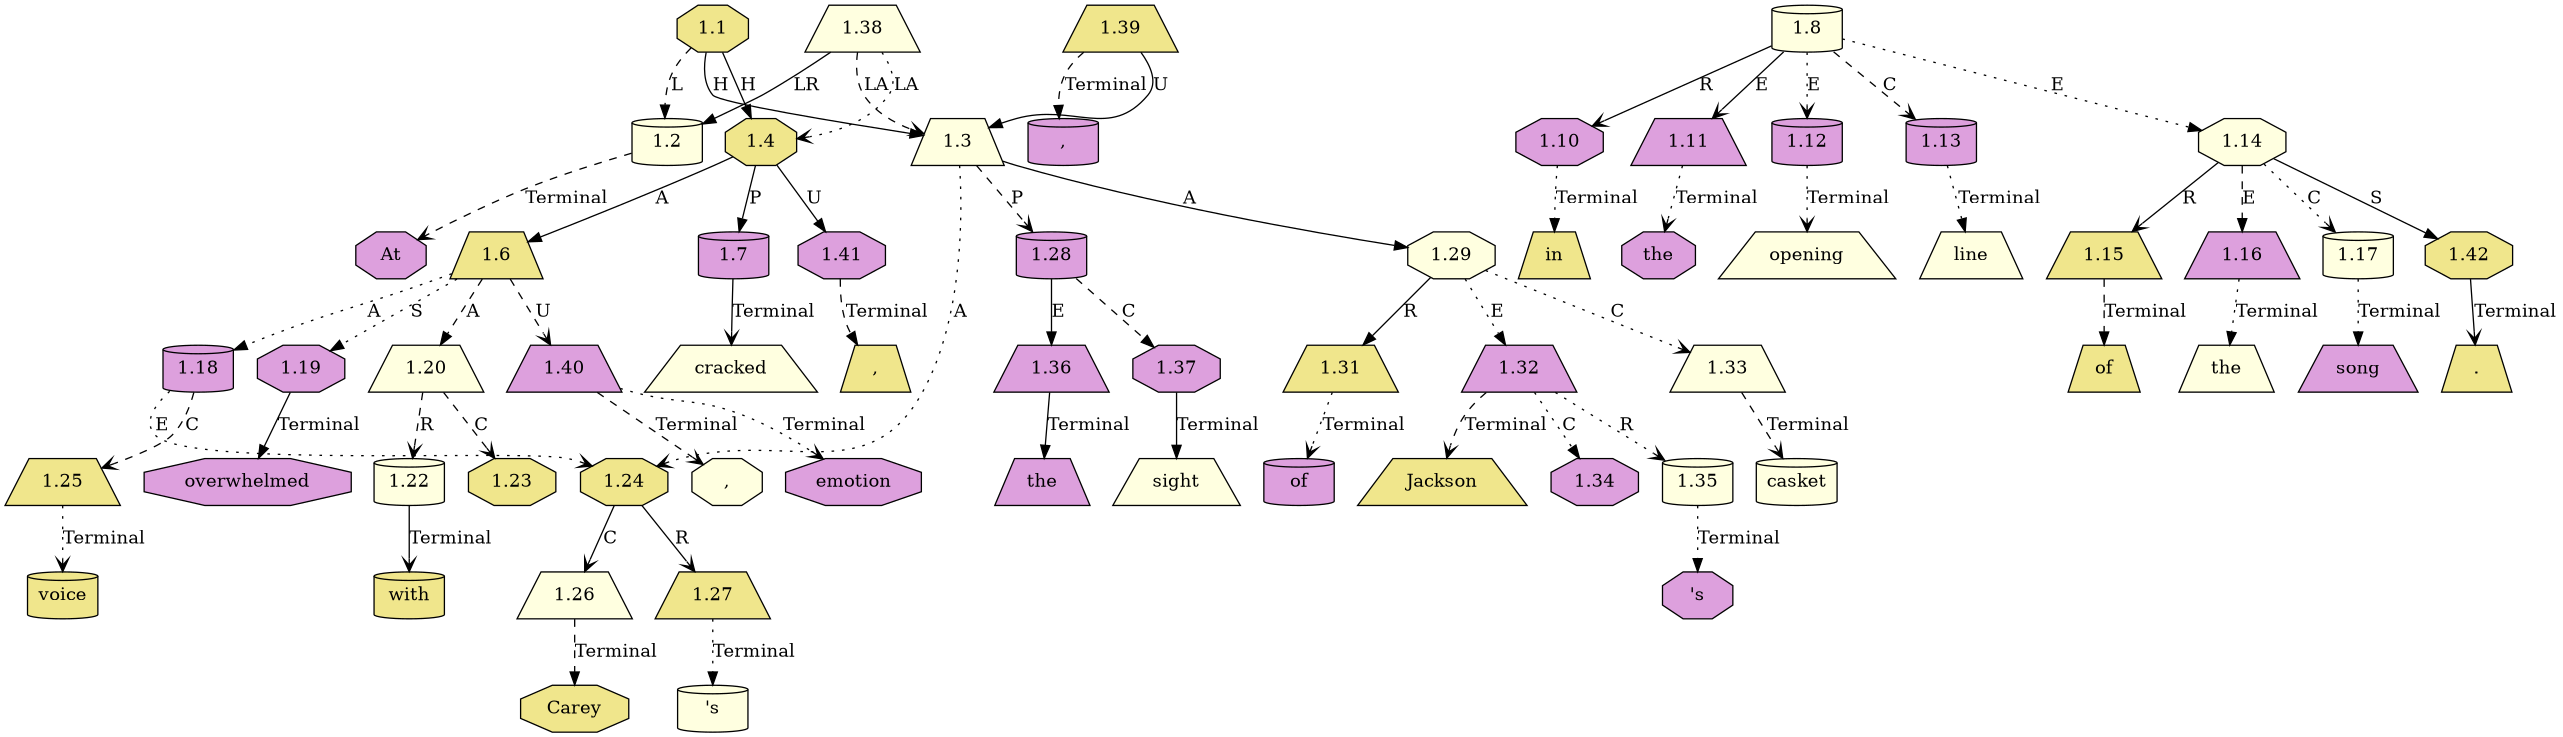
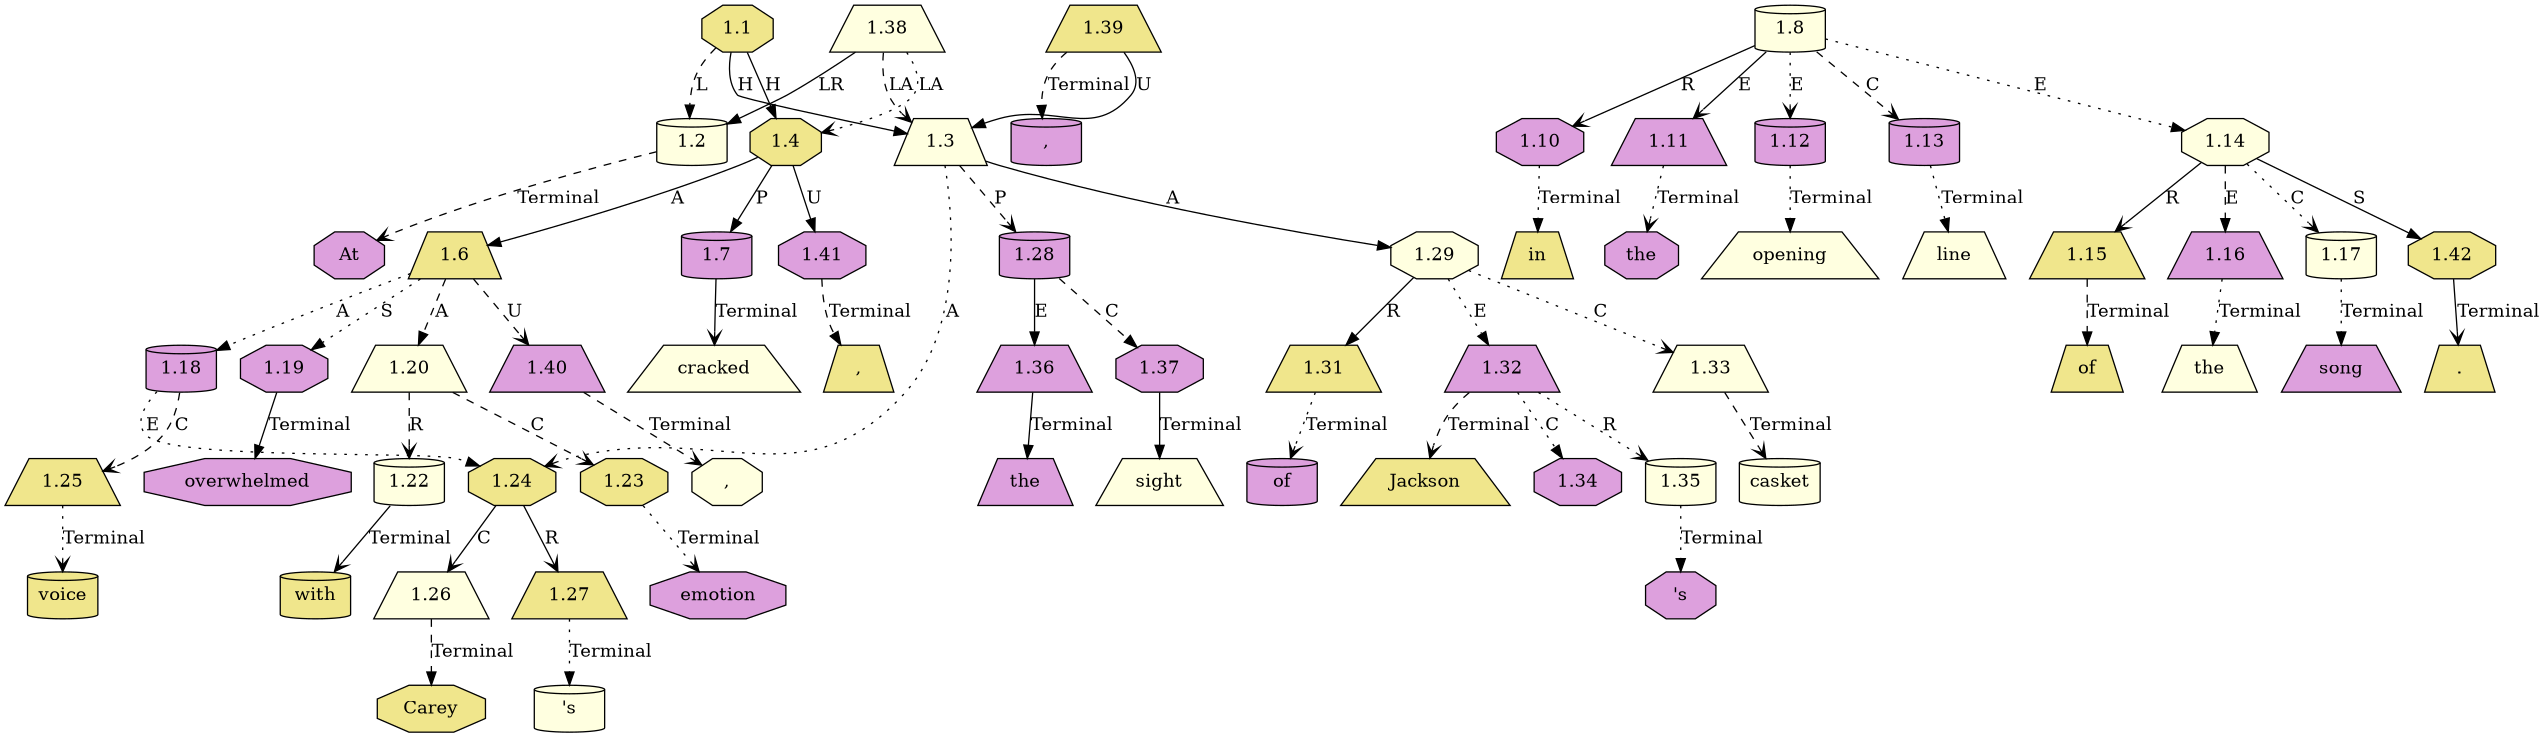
(1807, 192) -> (1790, 192)
(720, 408) -> (667, 534)
(341, 455) -> (281, 453)
